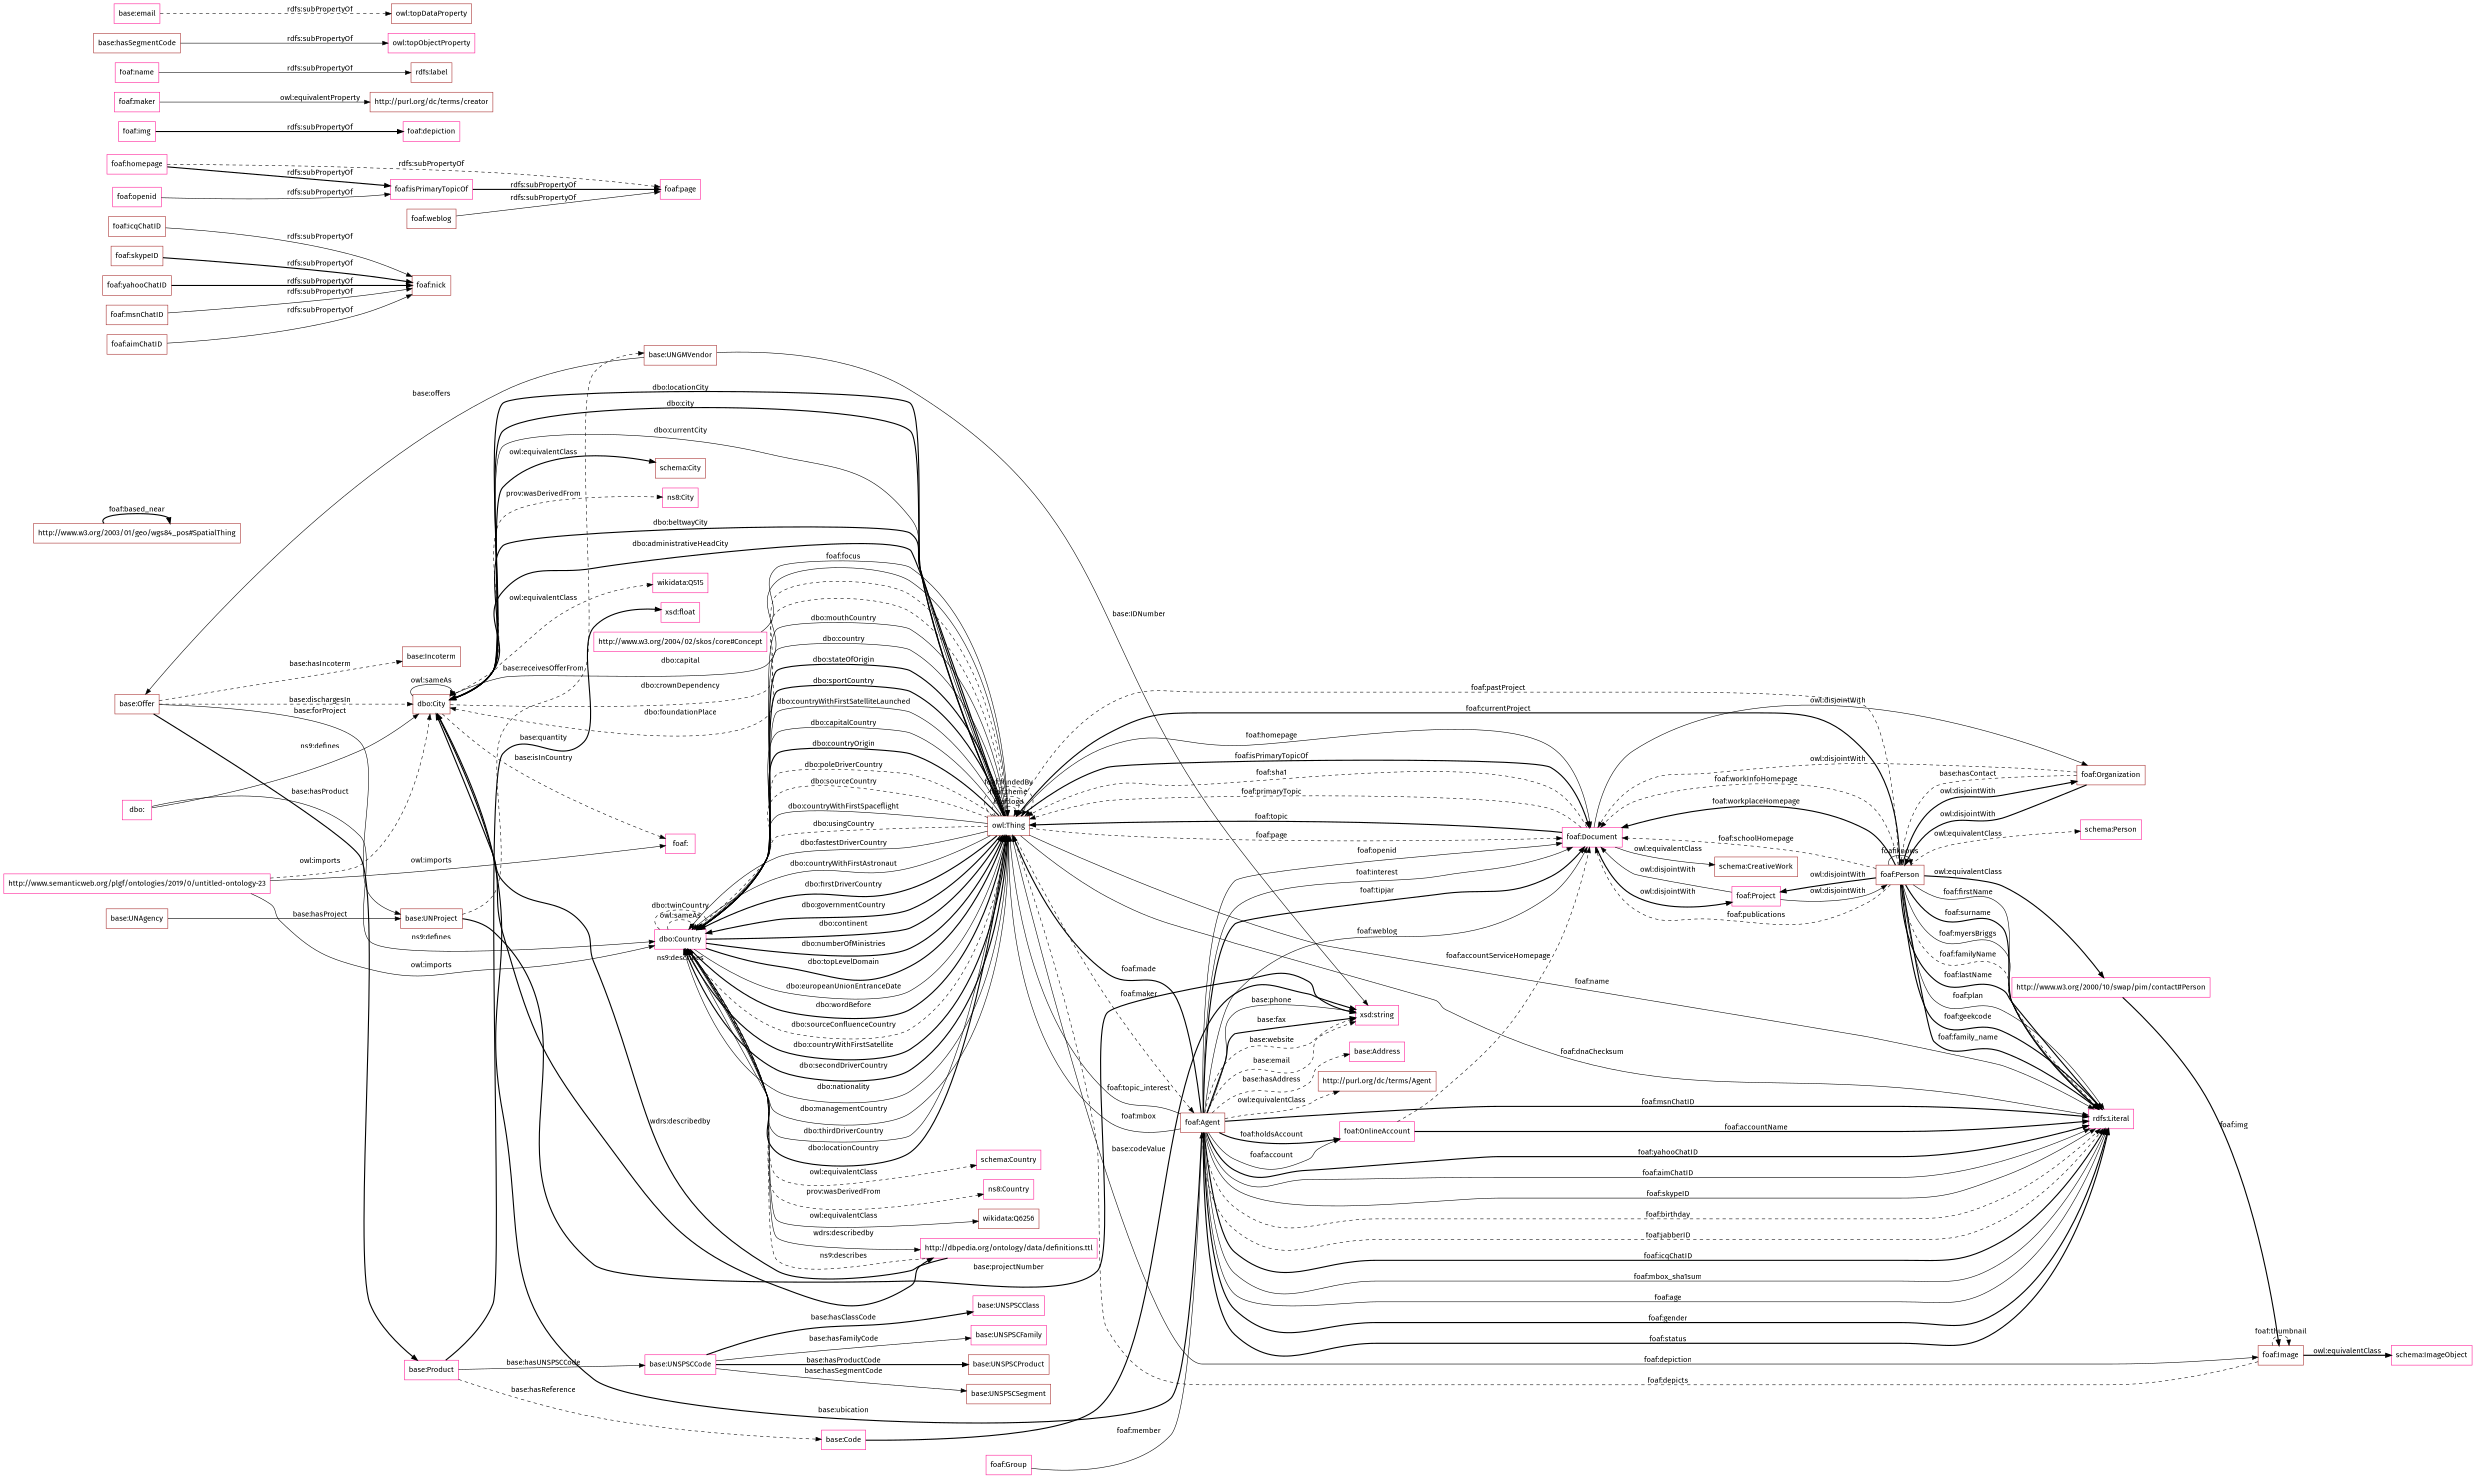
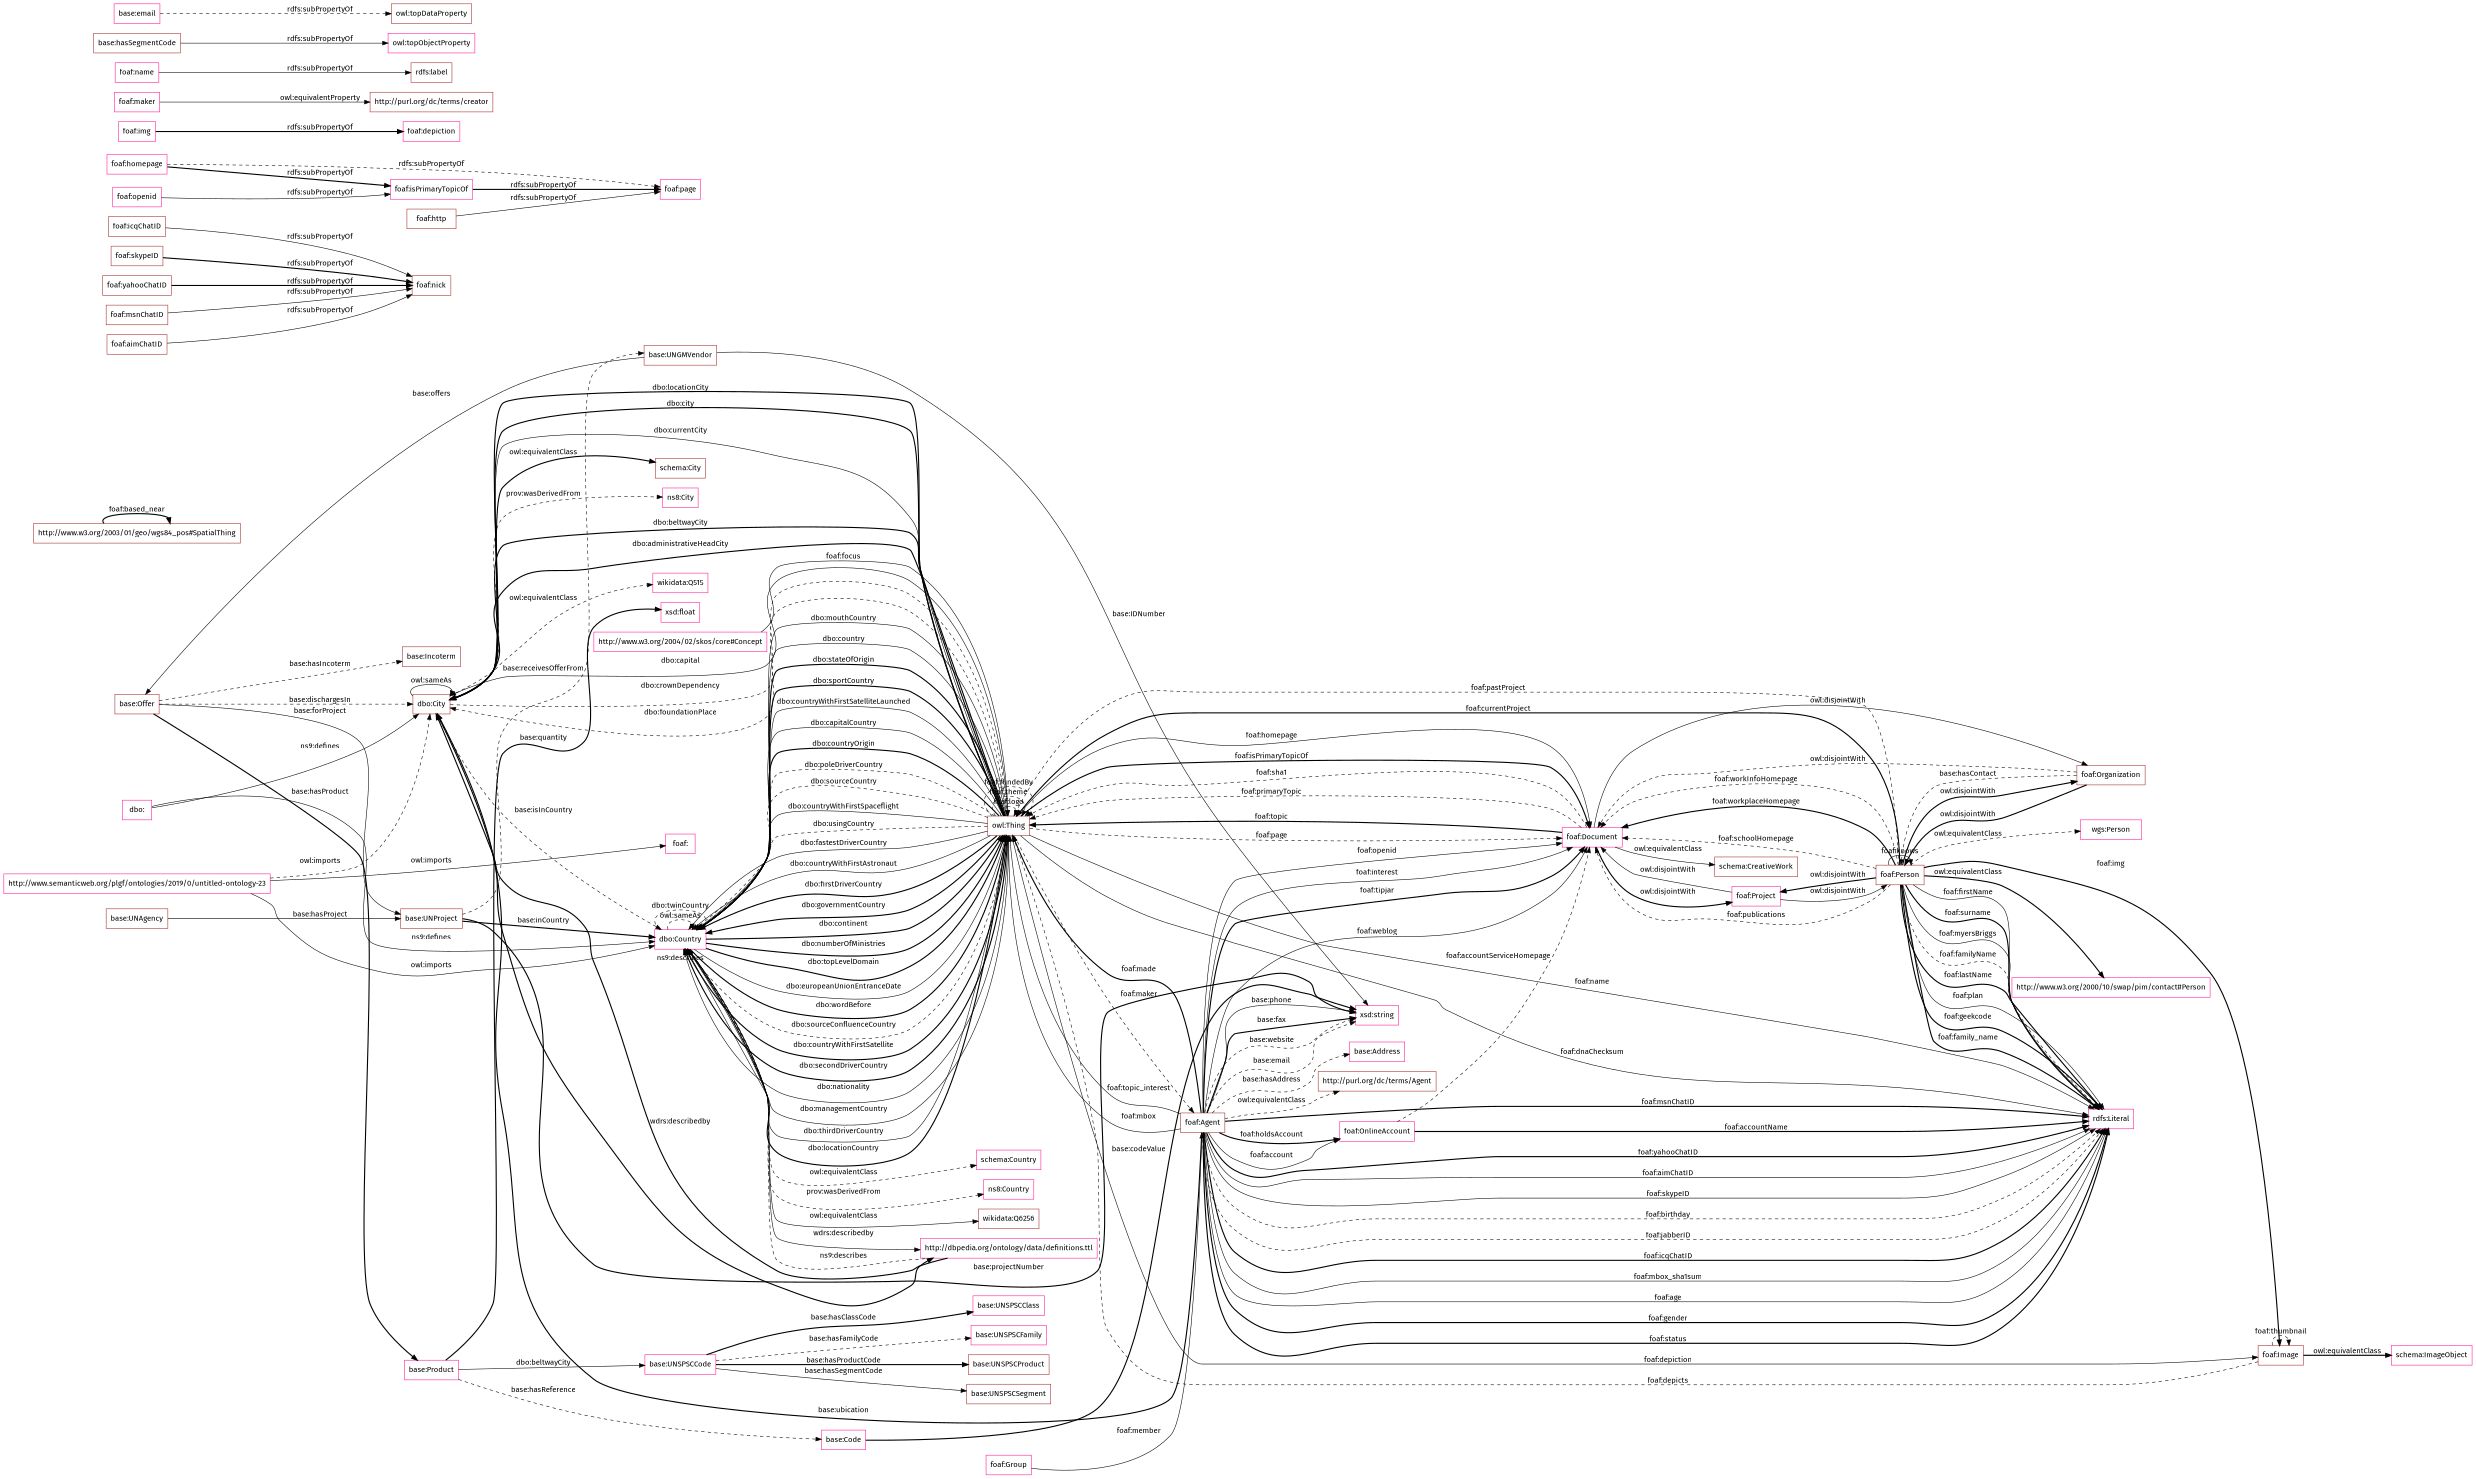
(431, 219) -> (431, 219)
(545, 786) -> (528, 839)
(2111, 830) -> (2111, 830)
none -> (556, 929)
(2232, 1153) -> (2224, 998)
(841, 1349) -> (841, 1349)
(543, 1363) -> (543, 1363)
